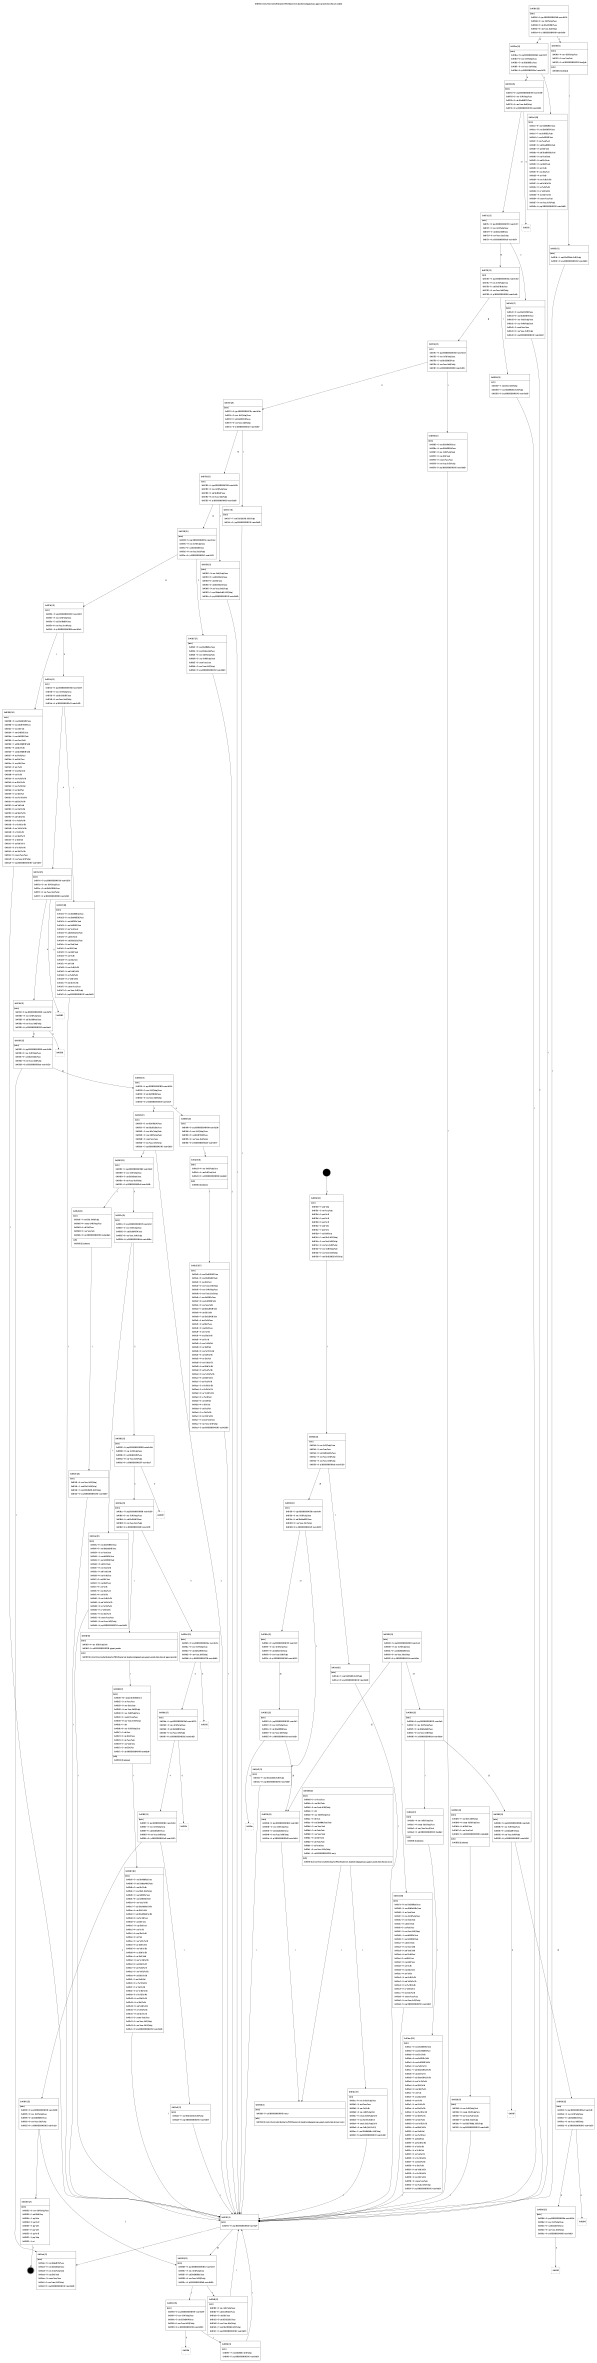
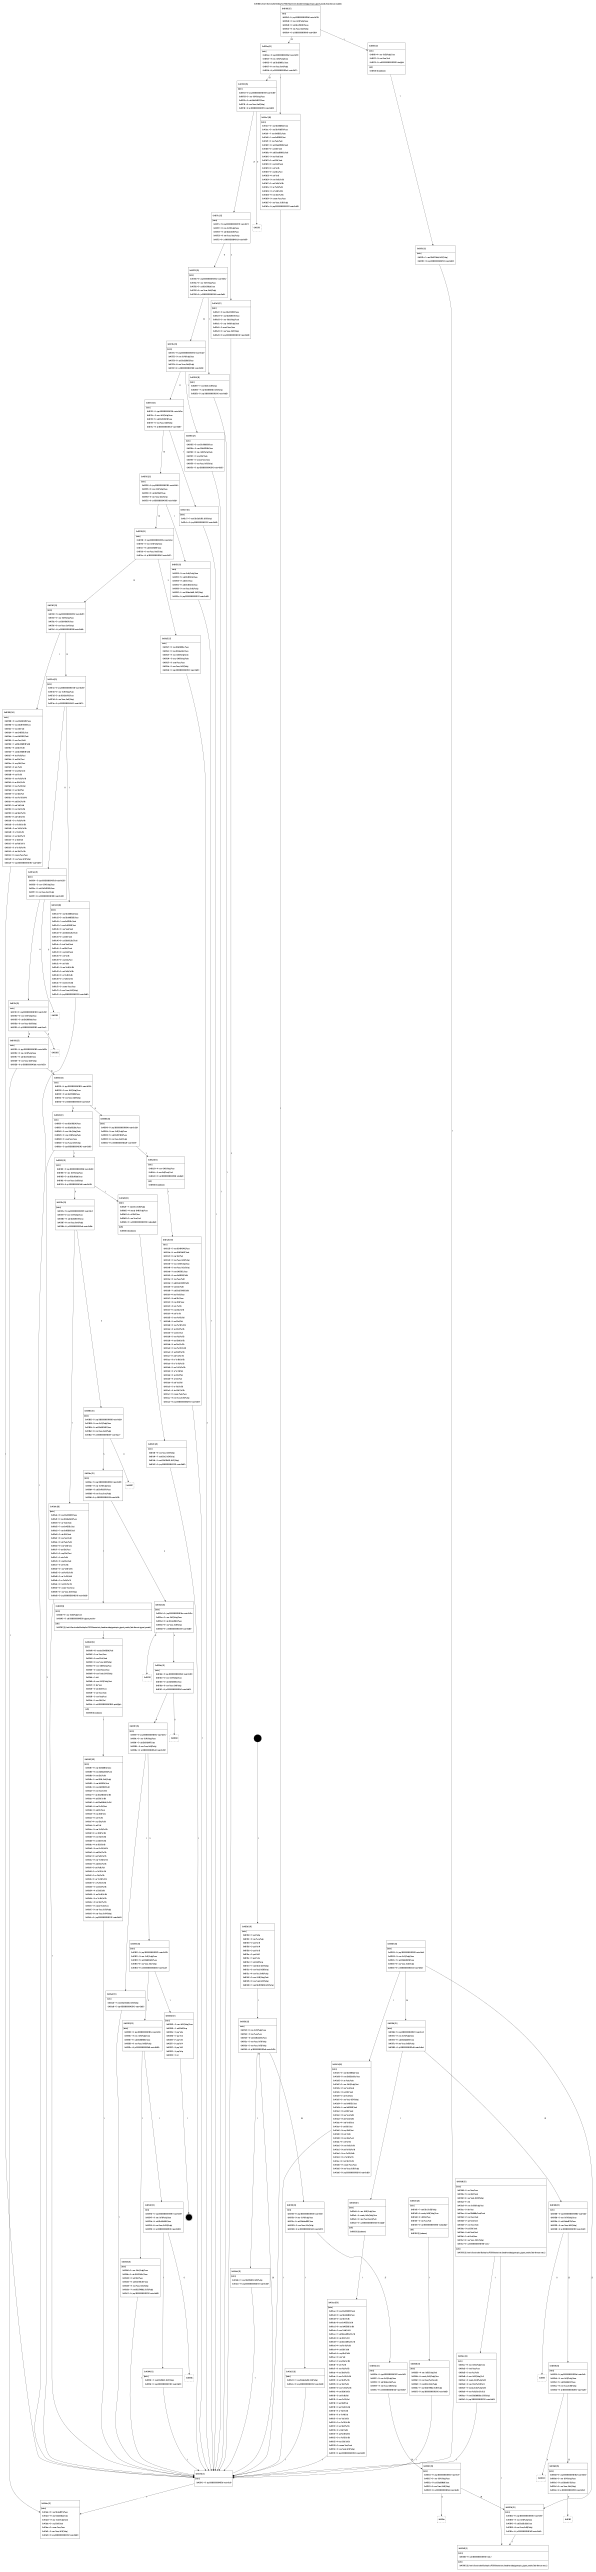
(222, 2242) -> (271, 2271)
